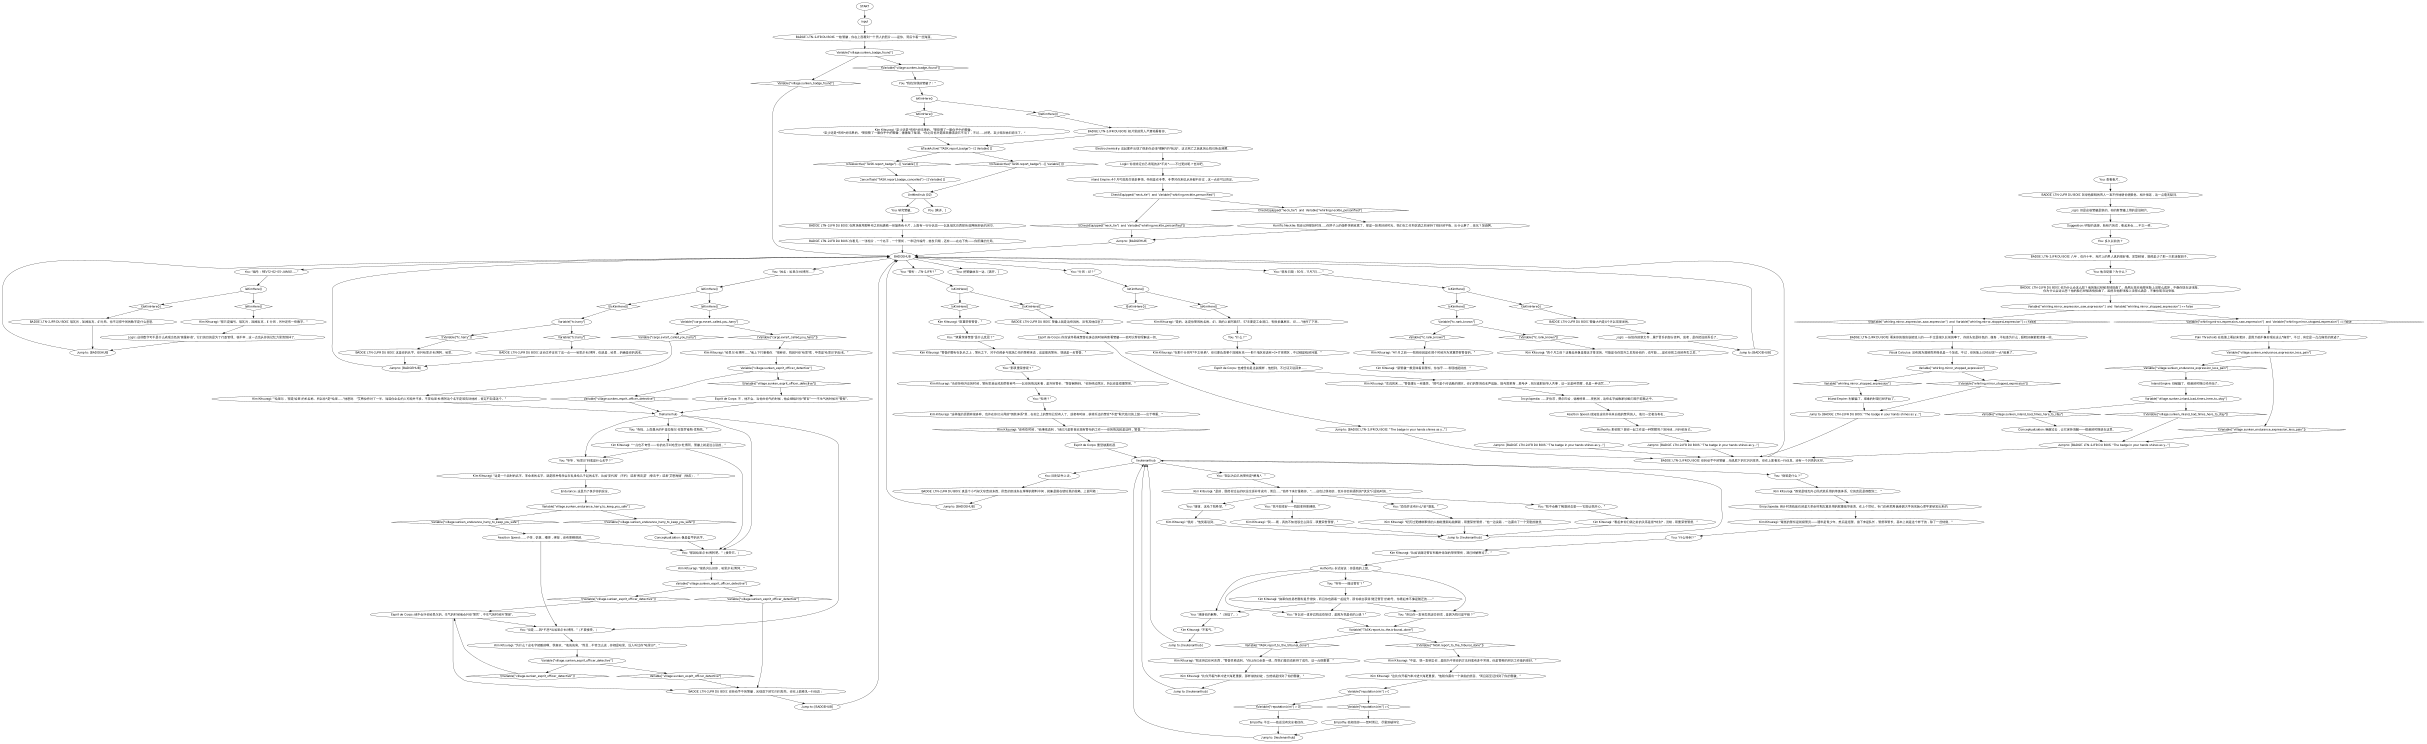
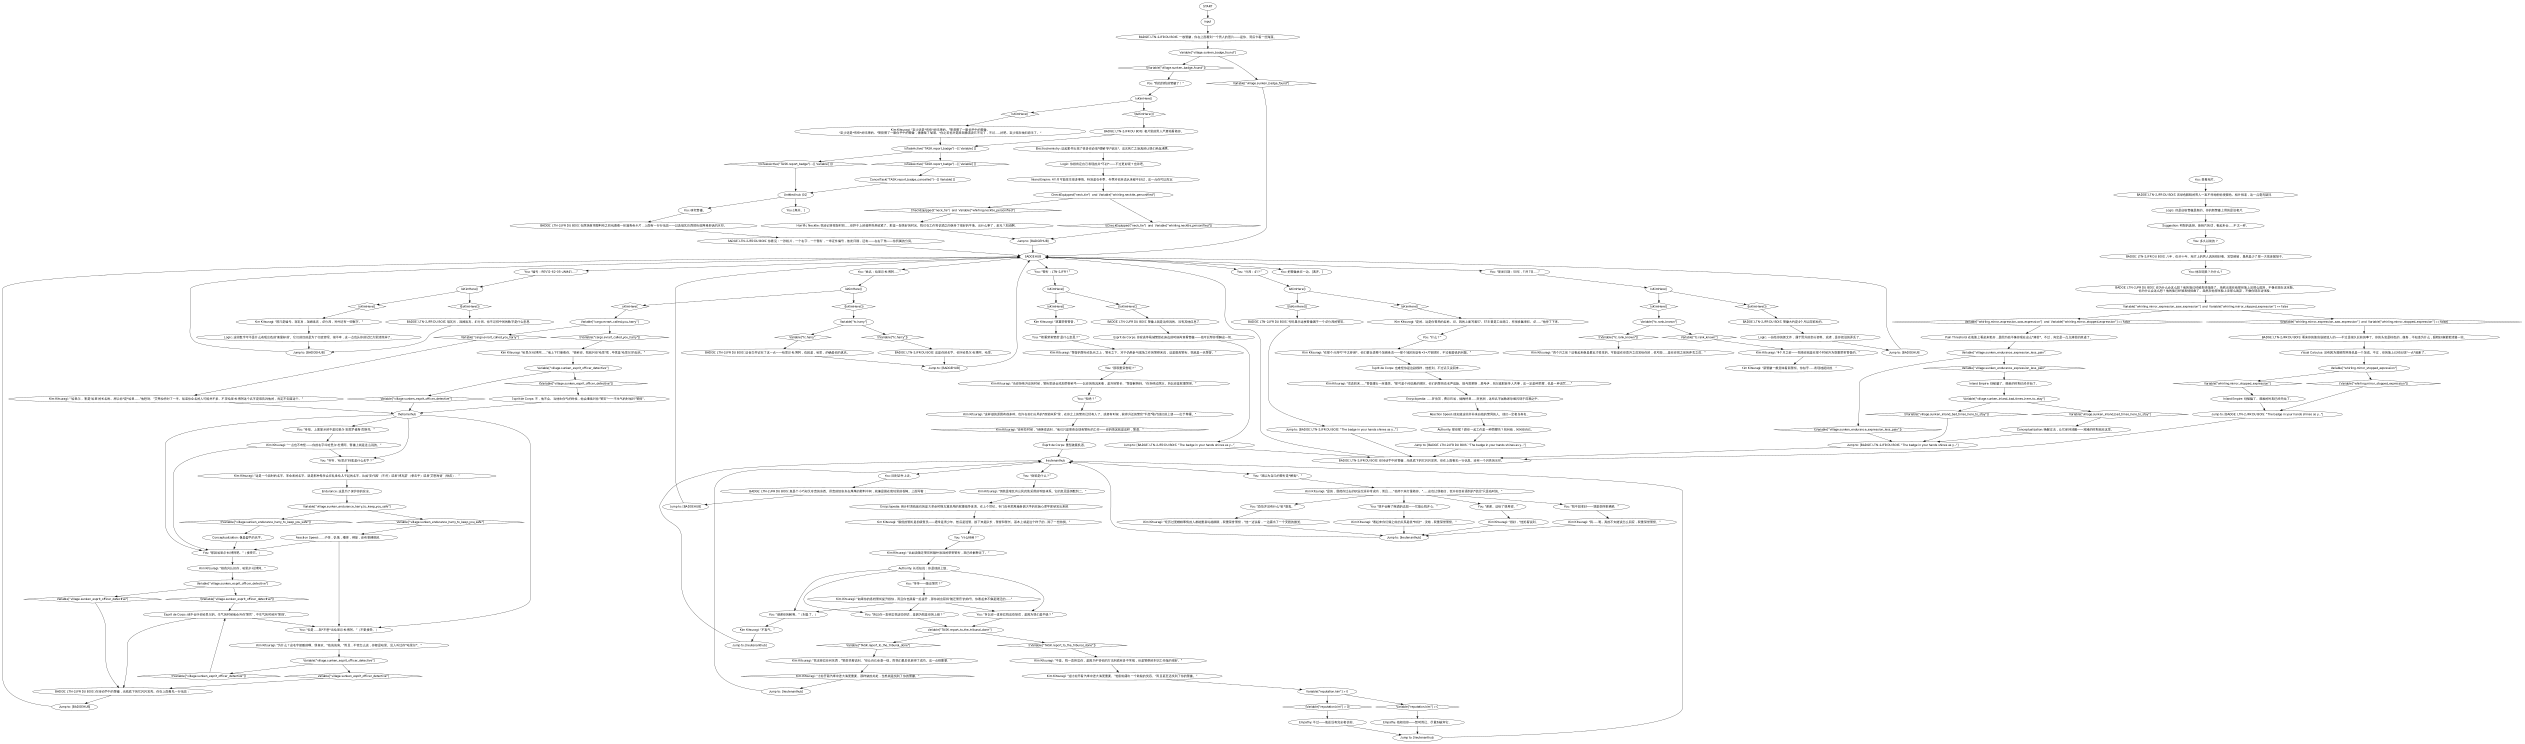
none -> (1297, 322)
(1242, 676) -> (858, 676)
